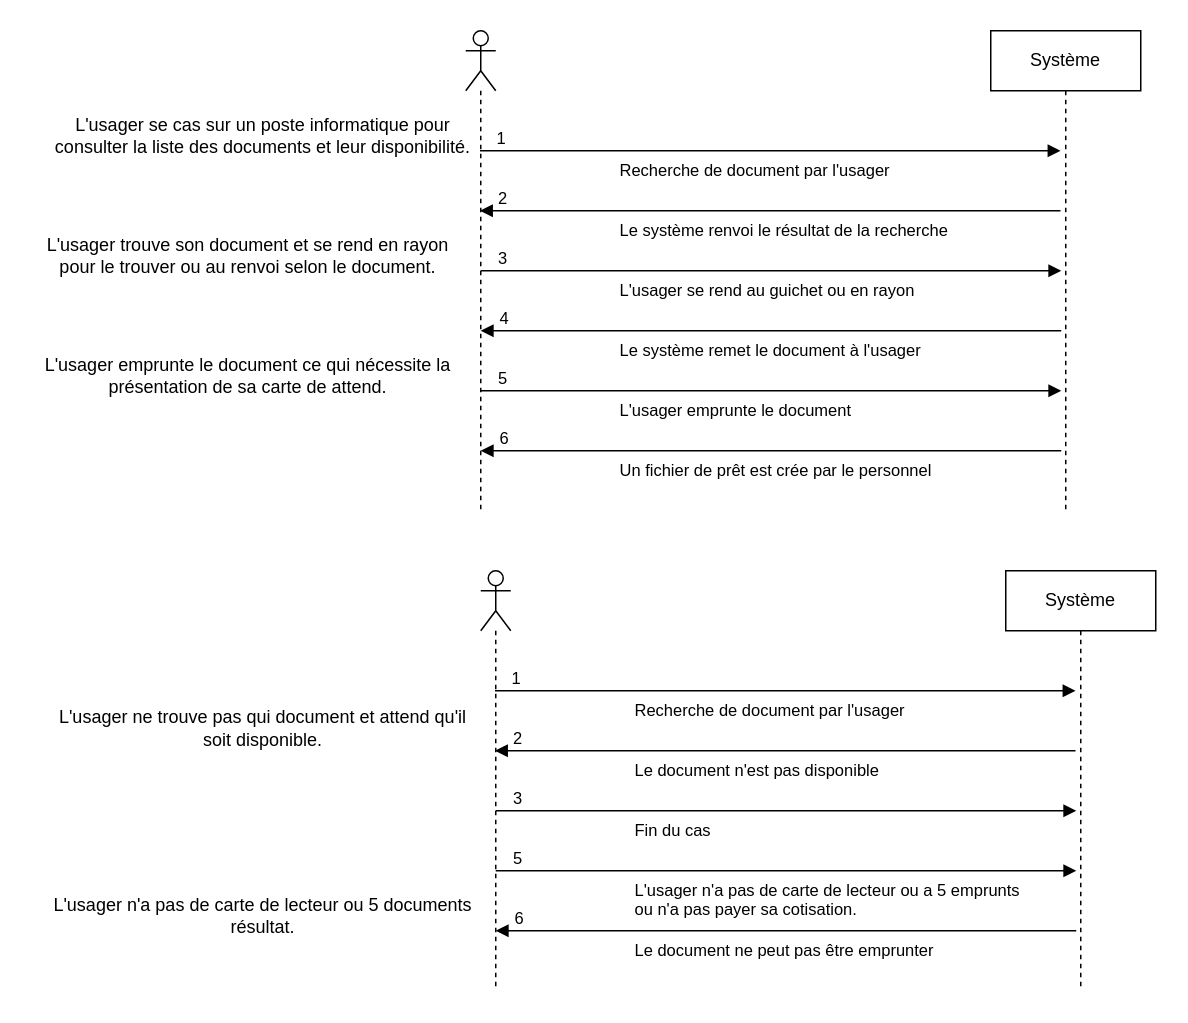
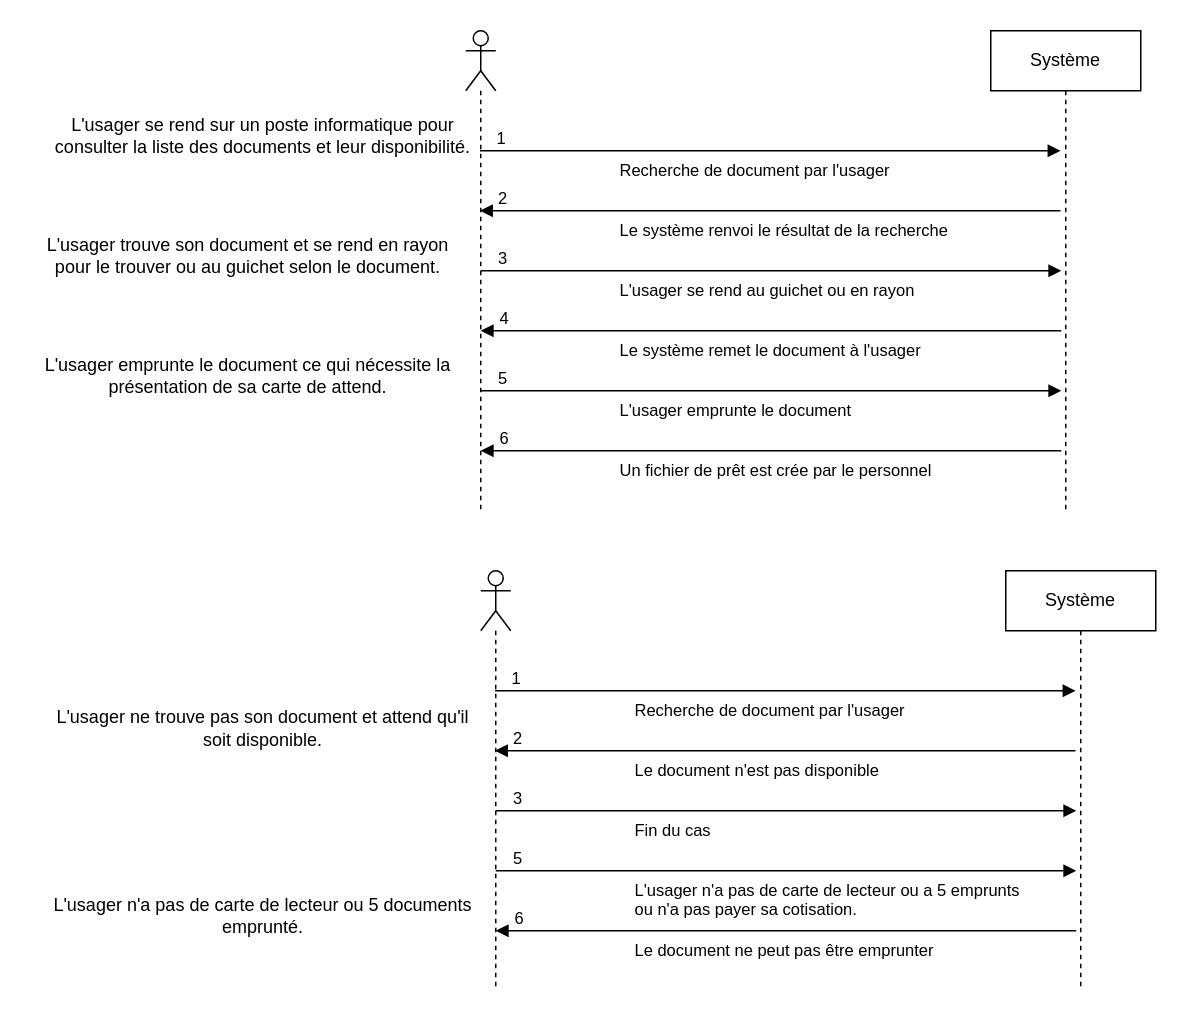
(263, 136) -> (263, 136)
(248, 256) -> (248, 256)
(263, 728) -> (263, 728)
(263, 916) -> (263, 916)
